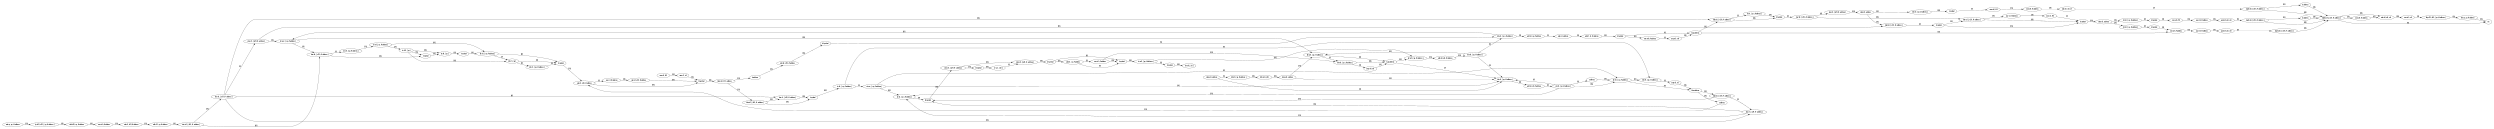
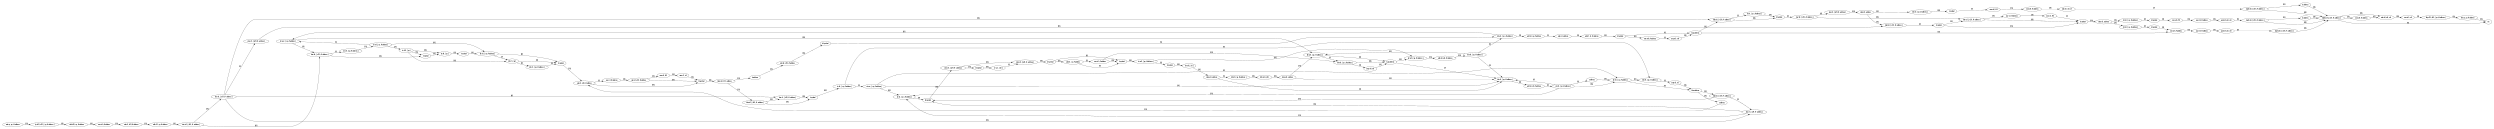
(272, 41) -> (335, 43)
none -> (1199, 71)
none -> (652, 78)
